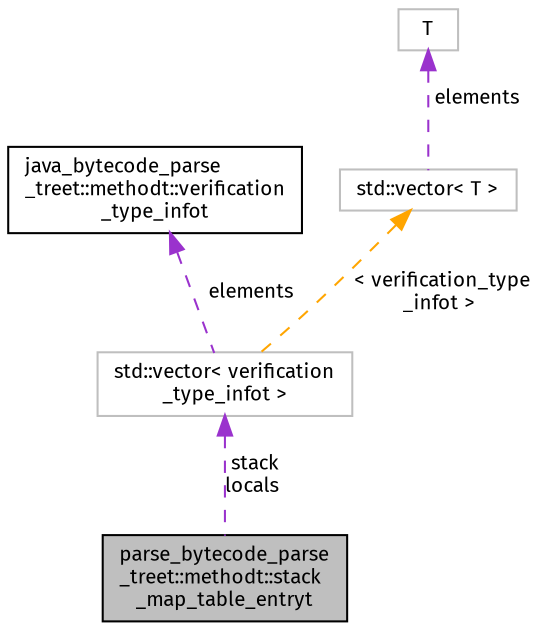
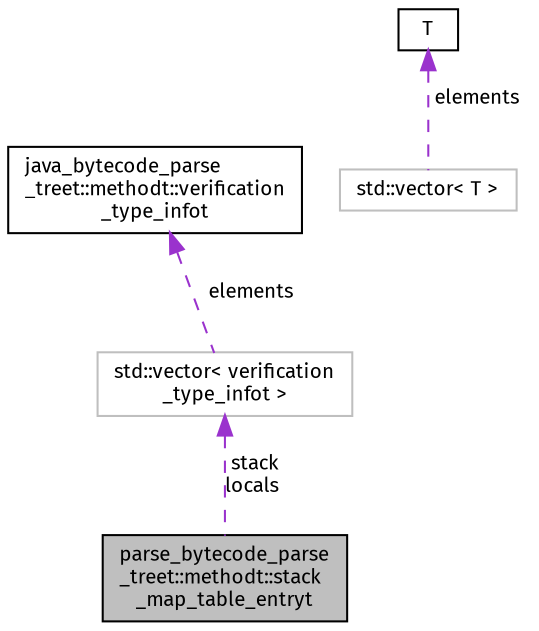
(428, 30) -> (428, 30)
(330, 290) -> none
